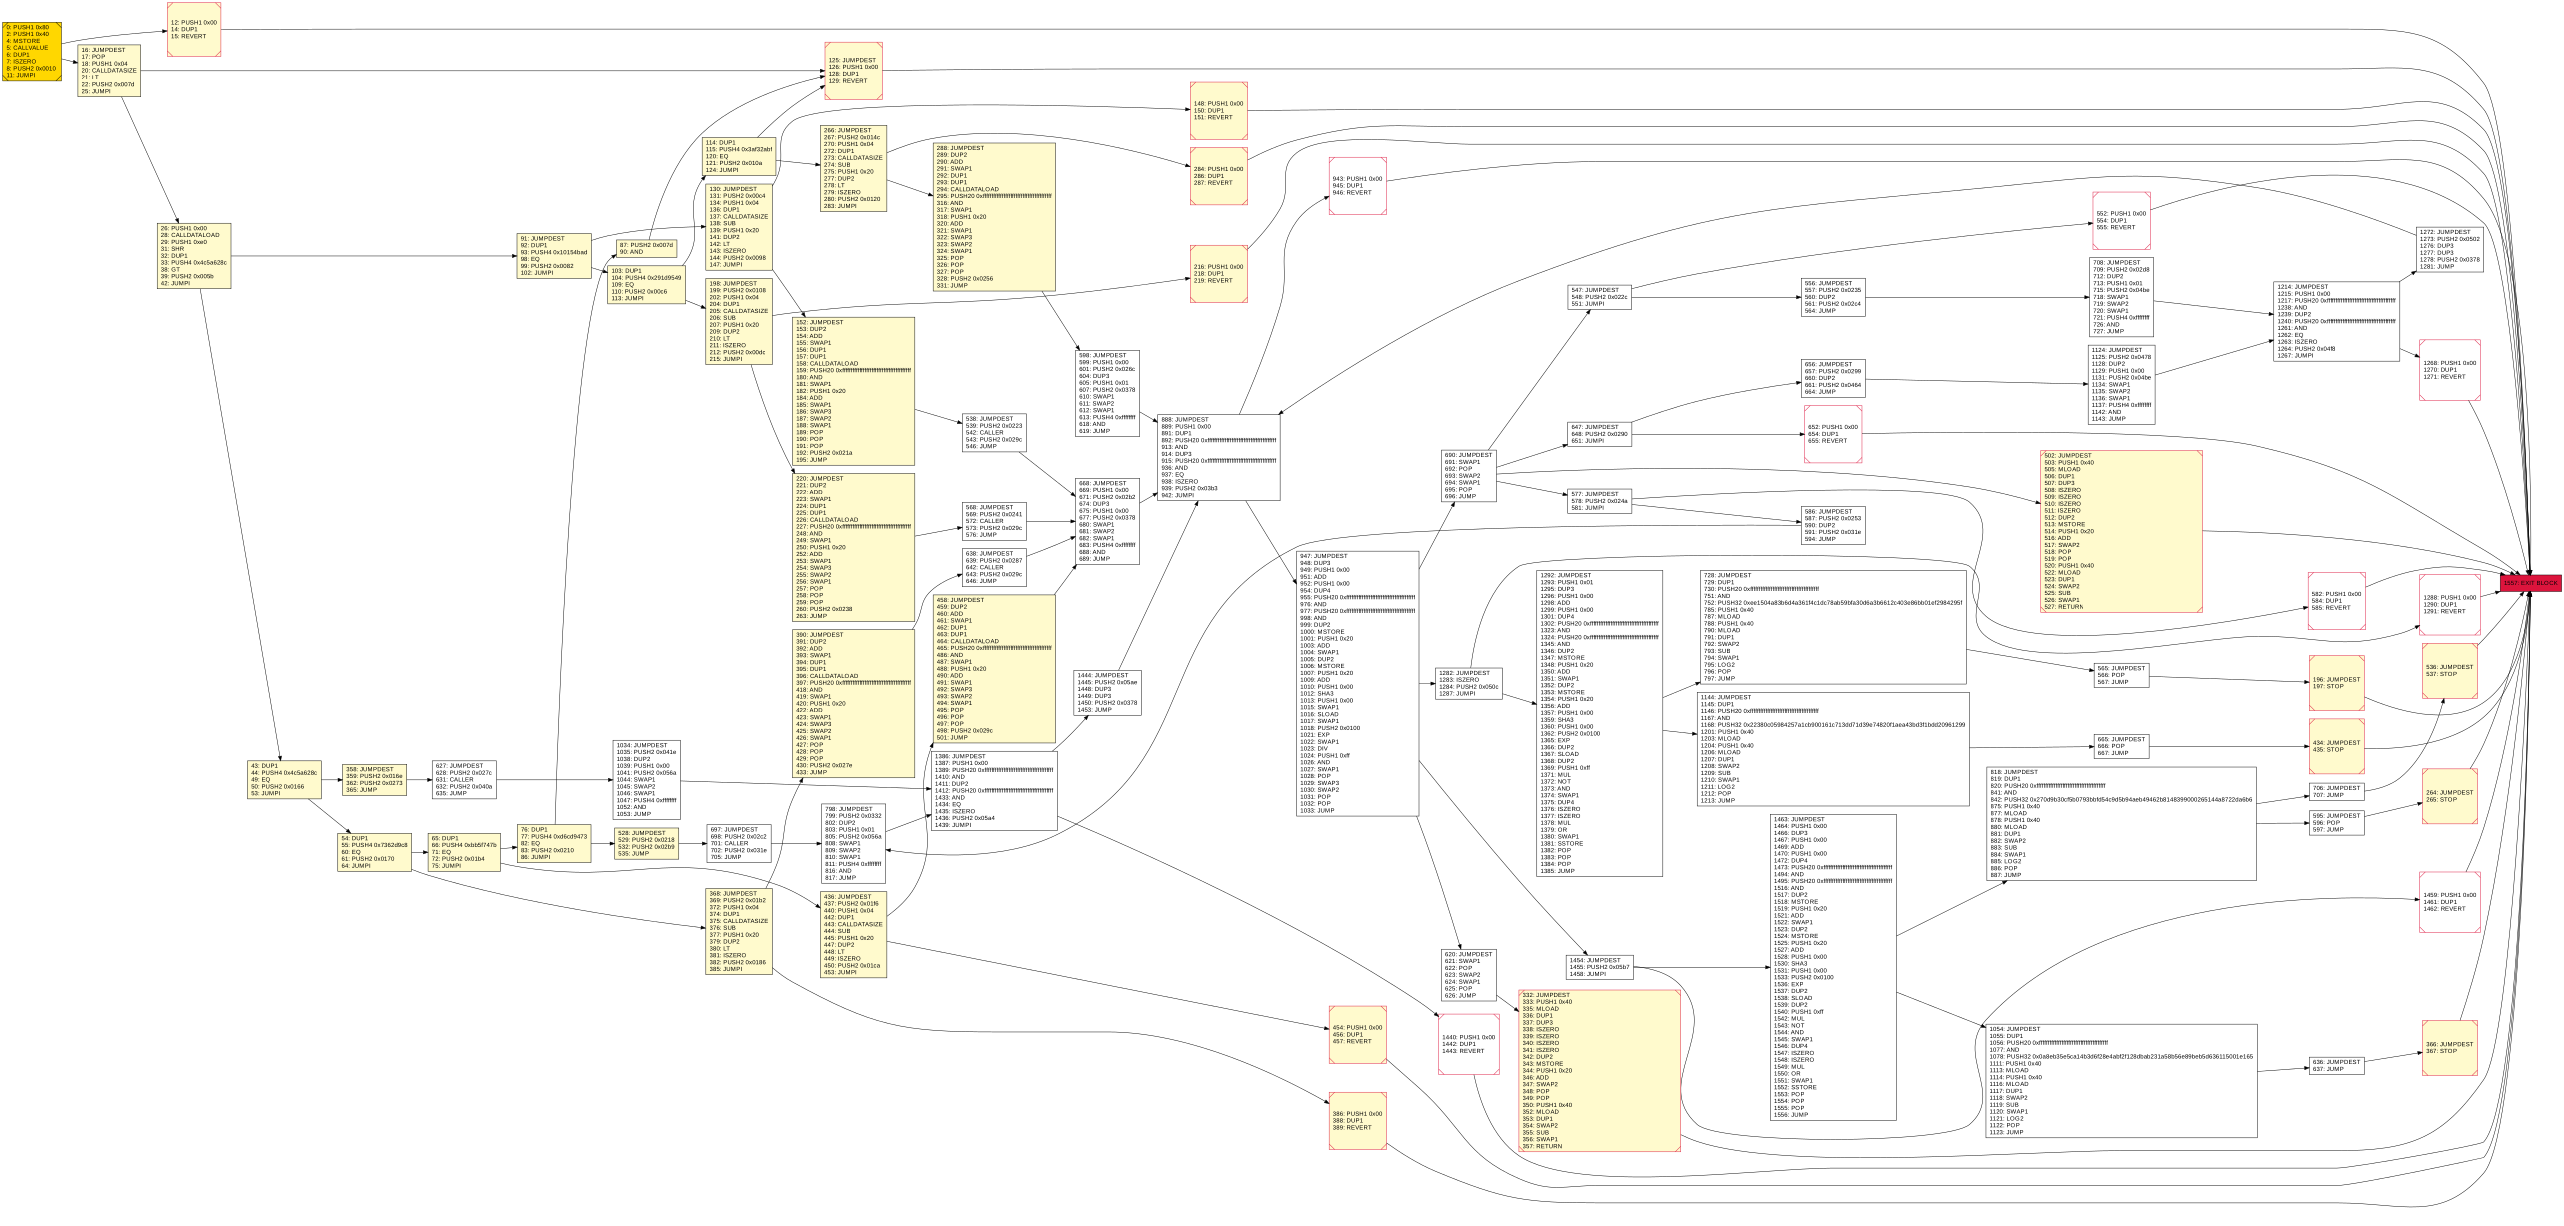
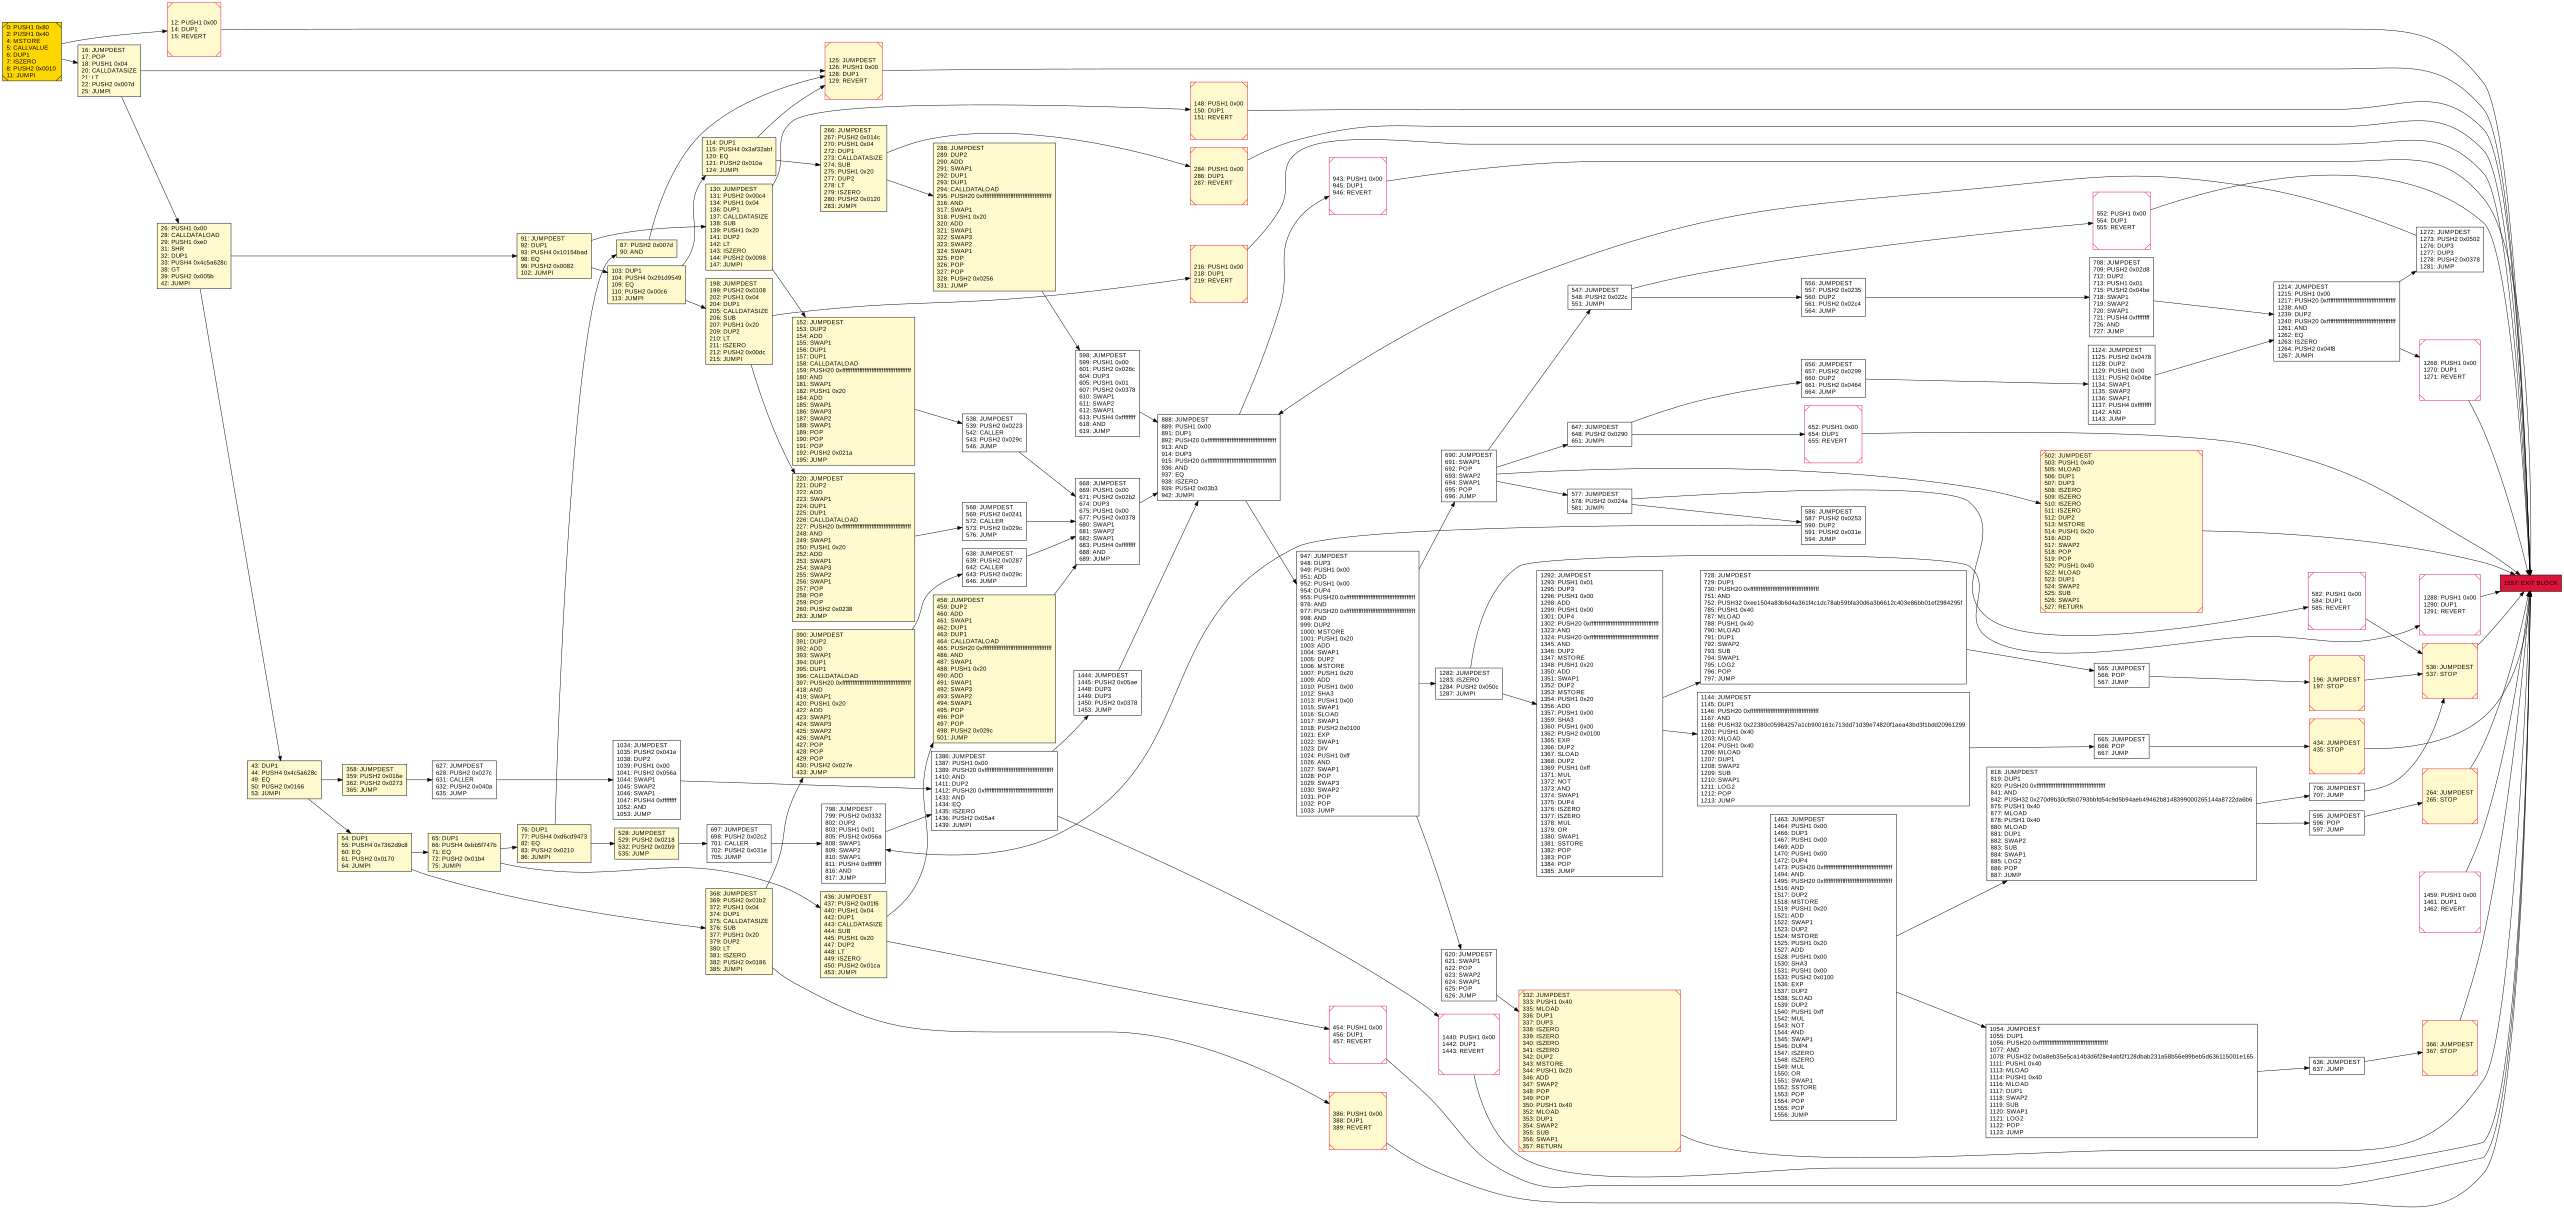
(2432, 568) -> (2388, 633)
(2482, 704) -> (2391, 677)
(1600, 967) -> none
(1358, 1035) -> (1358, 1035)
